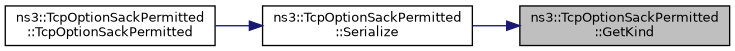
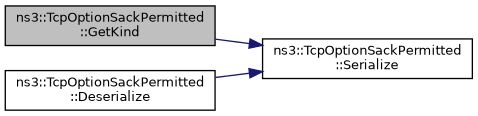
(110, 26) -> (110, 90)
(490, 26) -> (232, 41)
